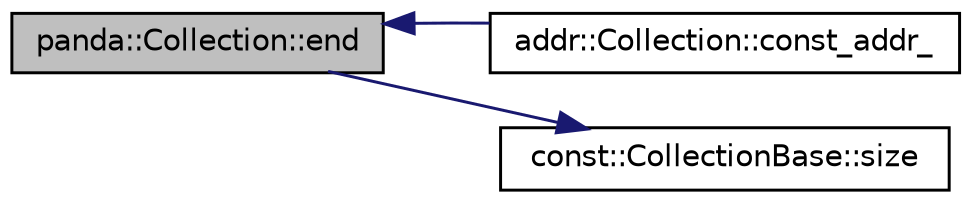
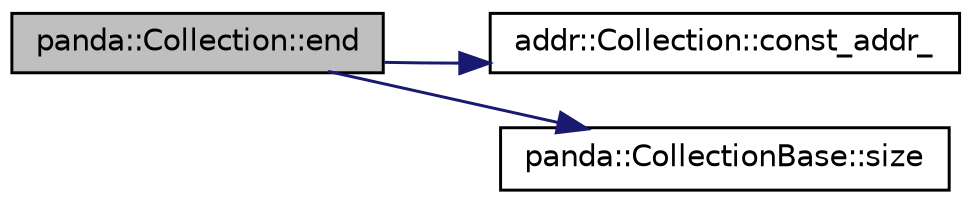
(452, 23) -> (422, 63)
(725, 159) -> (725, 159)
